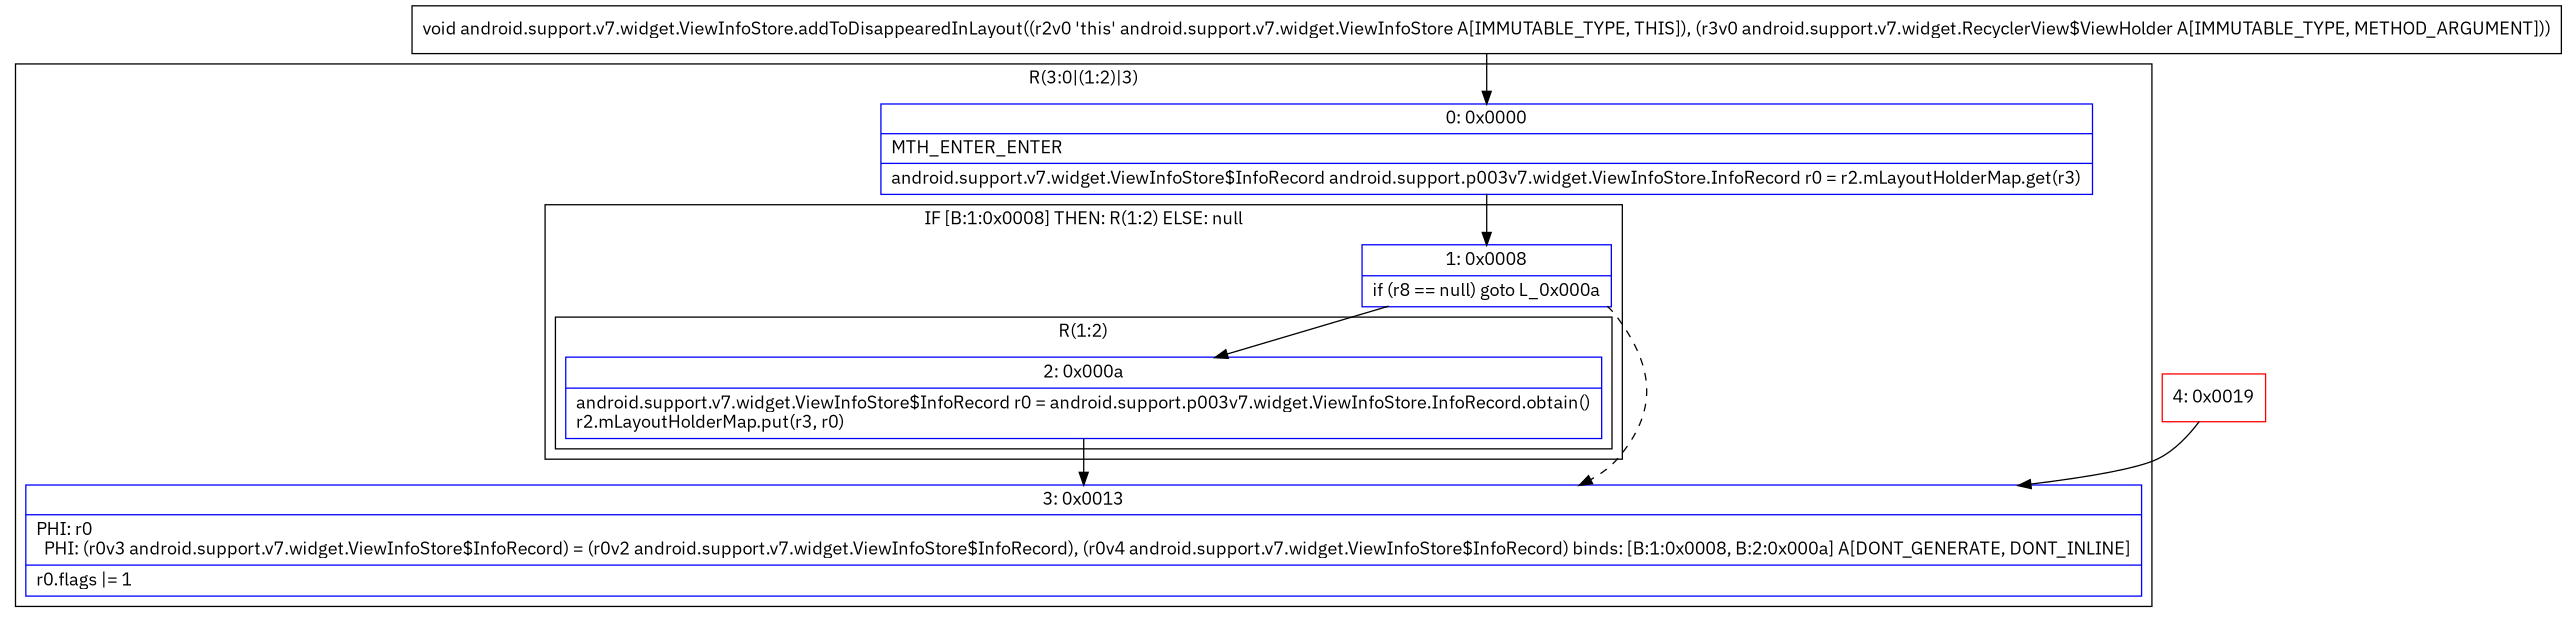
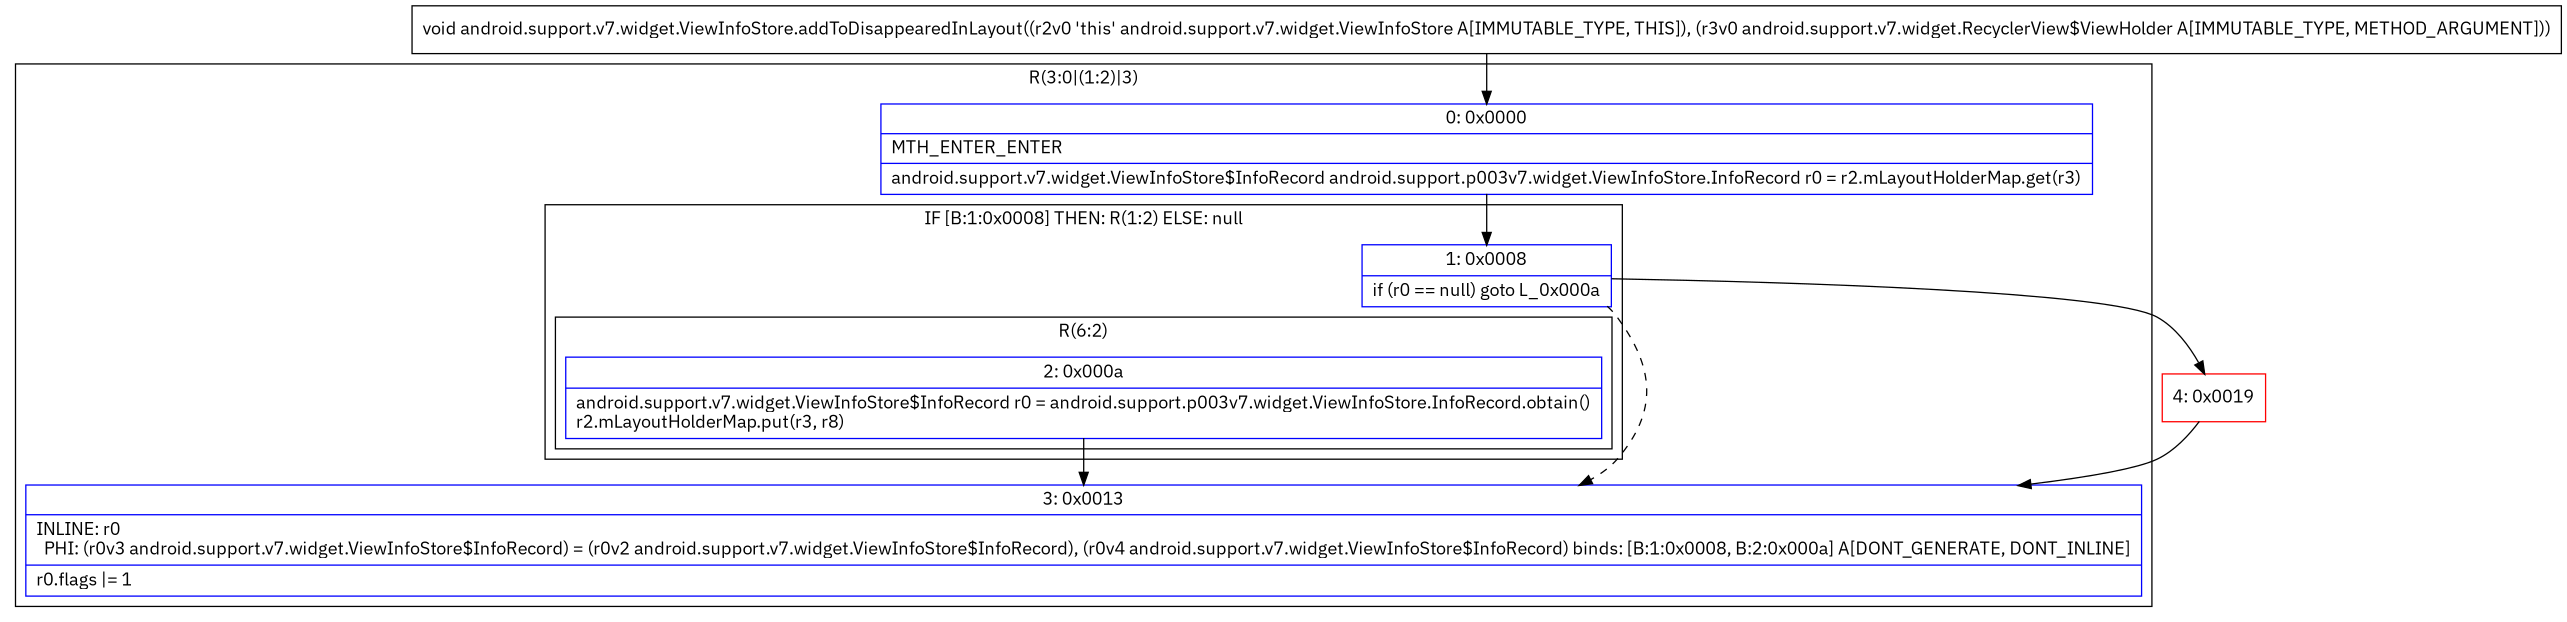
(1487, 291) -> (1487, 291)
(1308, 330) -> (1917, 289)
(1084, 332) -> (1084, 332)
(710, 422) -> (710, 422)
(67, 530) -> (81, 530)
